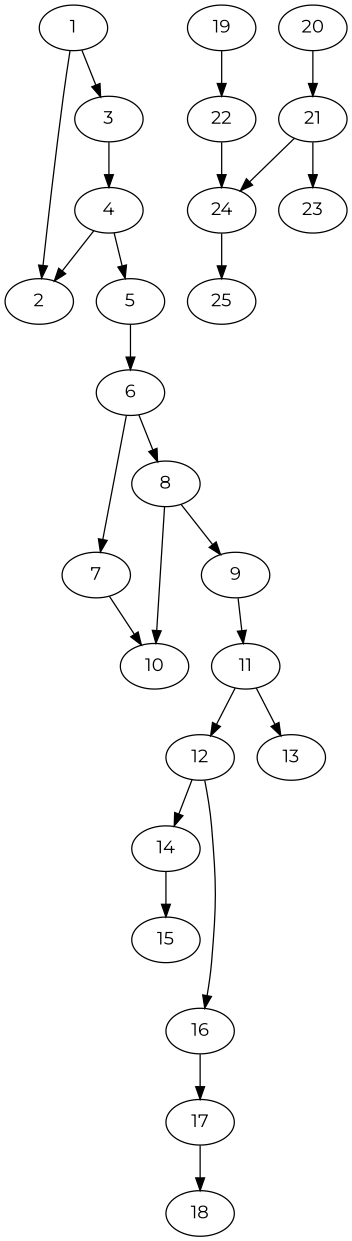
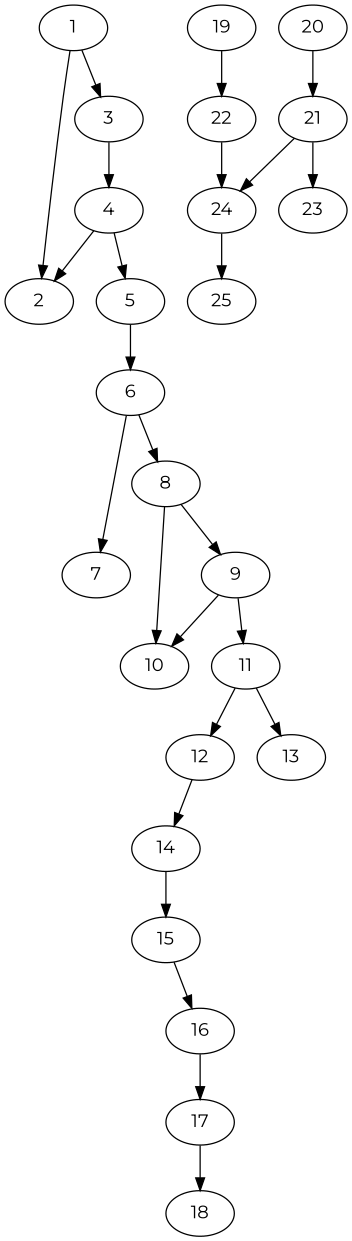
(122, 615) -> (199, 616)
(215, 888) -> (181, 979)
